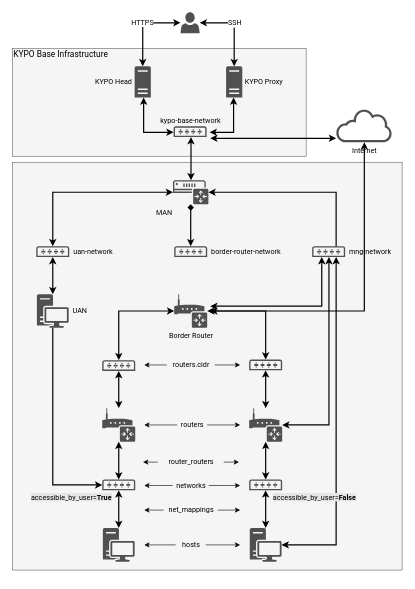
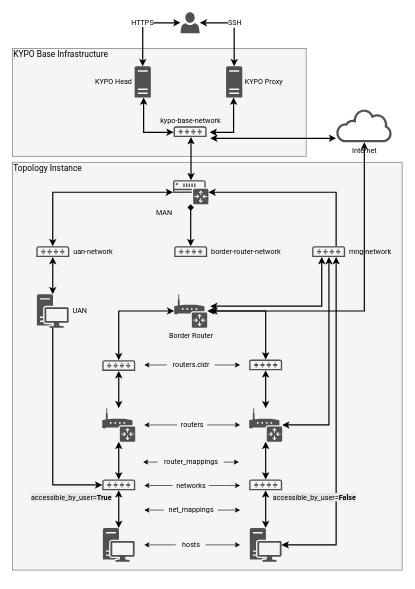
none -> (51, 168)
(191, 462) -> (191, 462)
